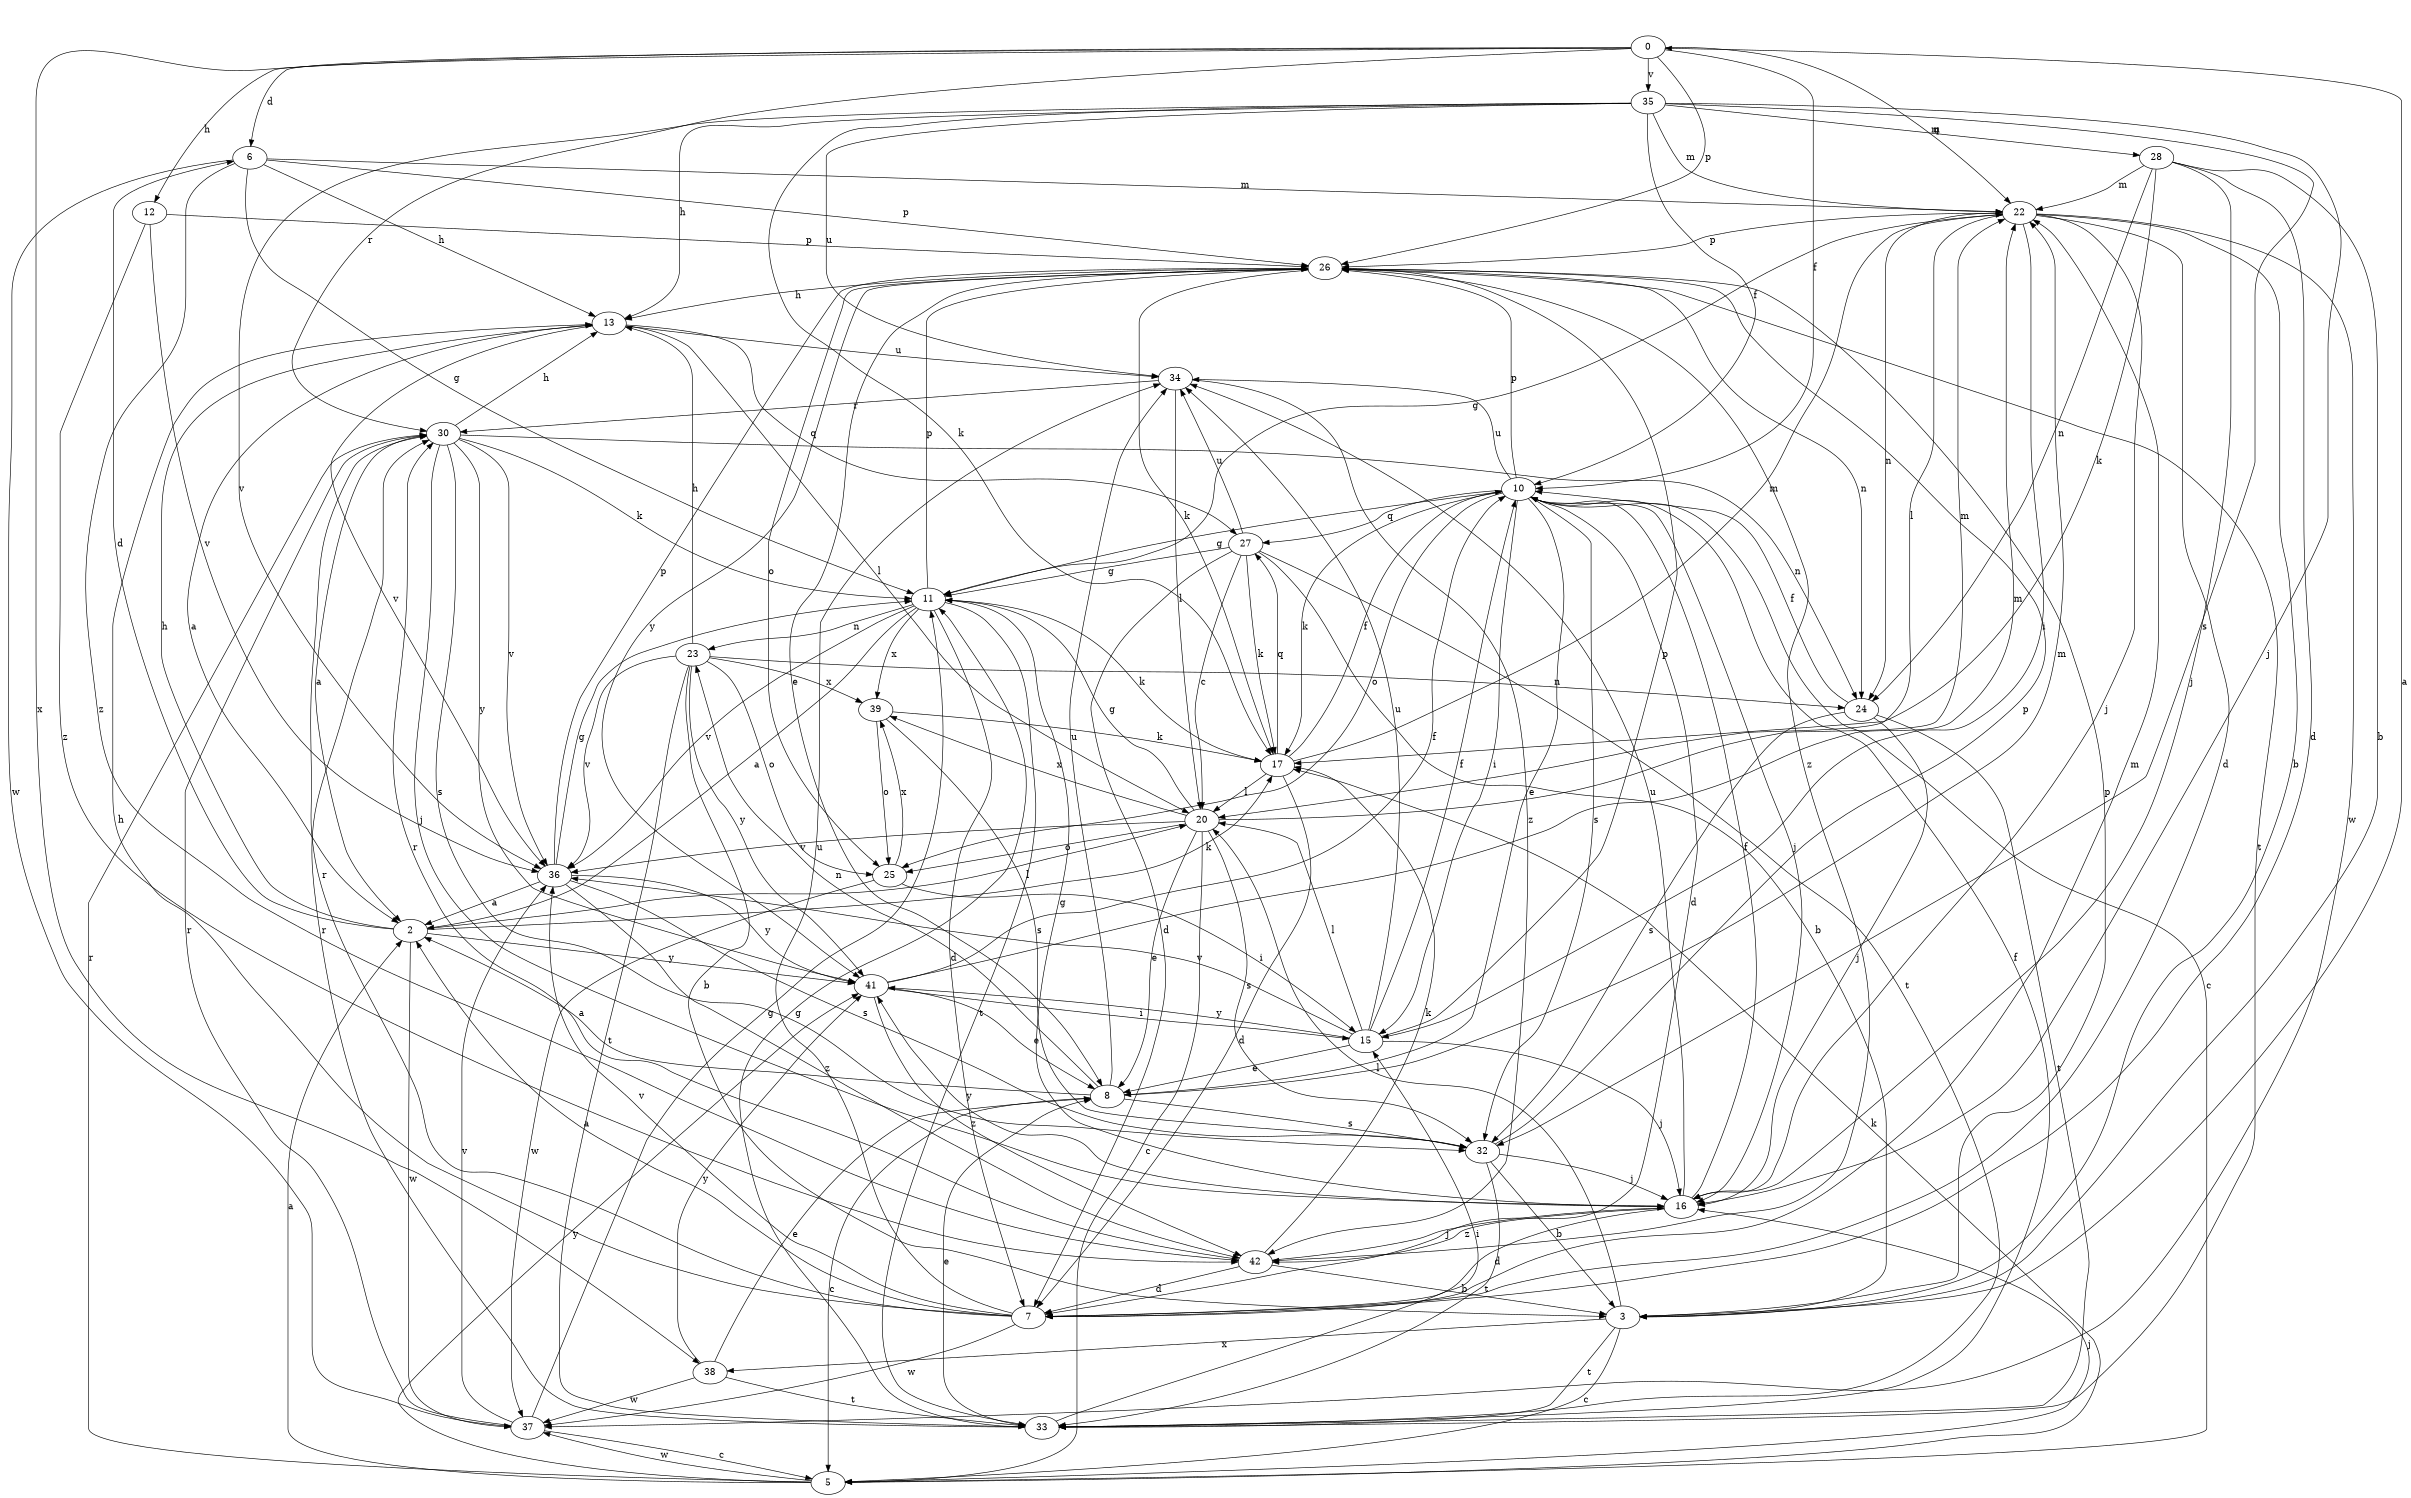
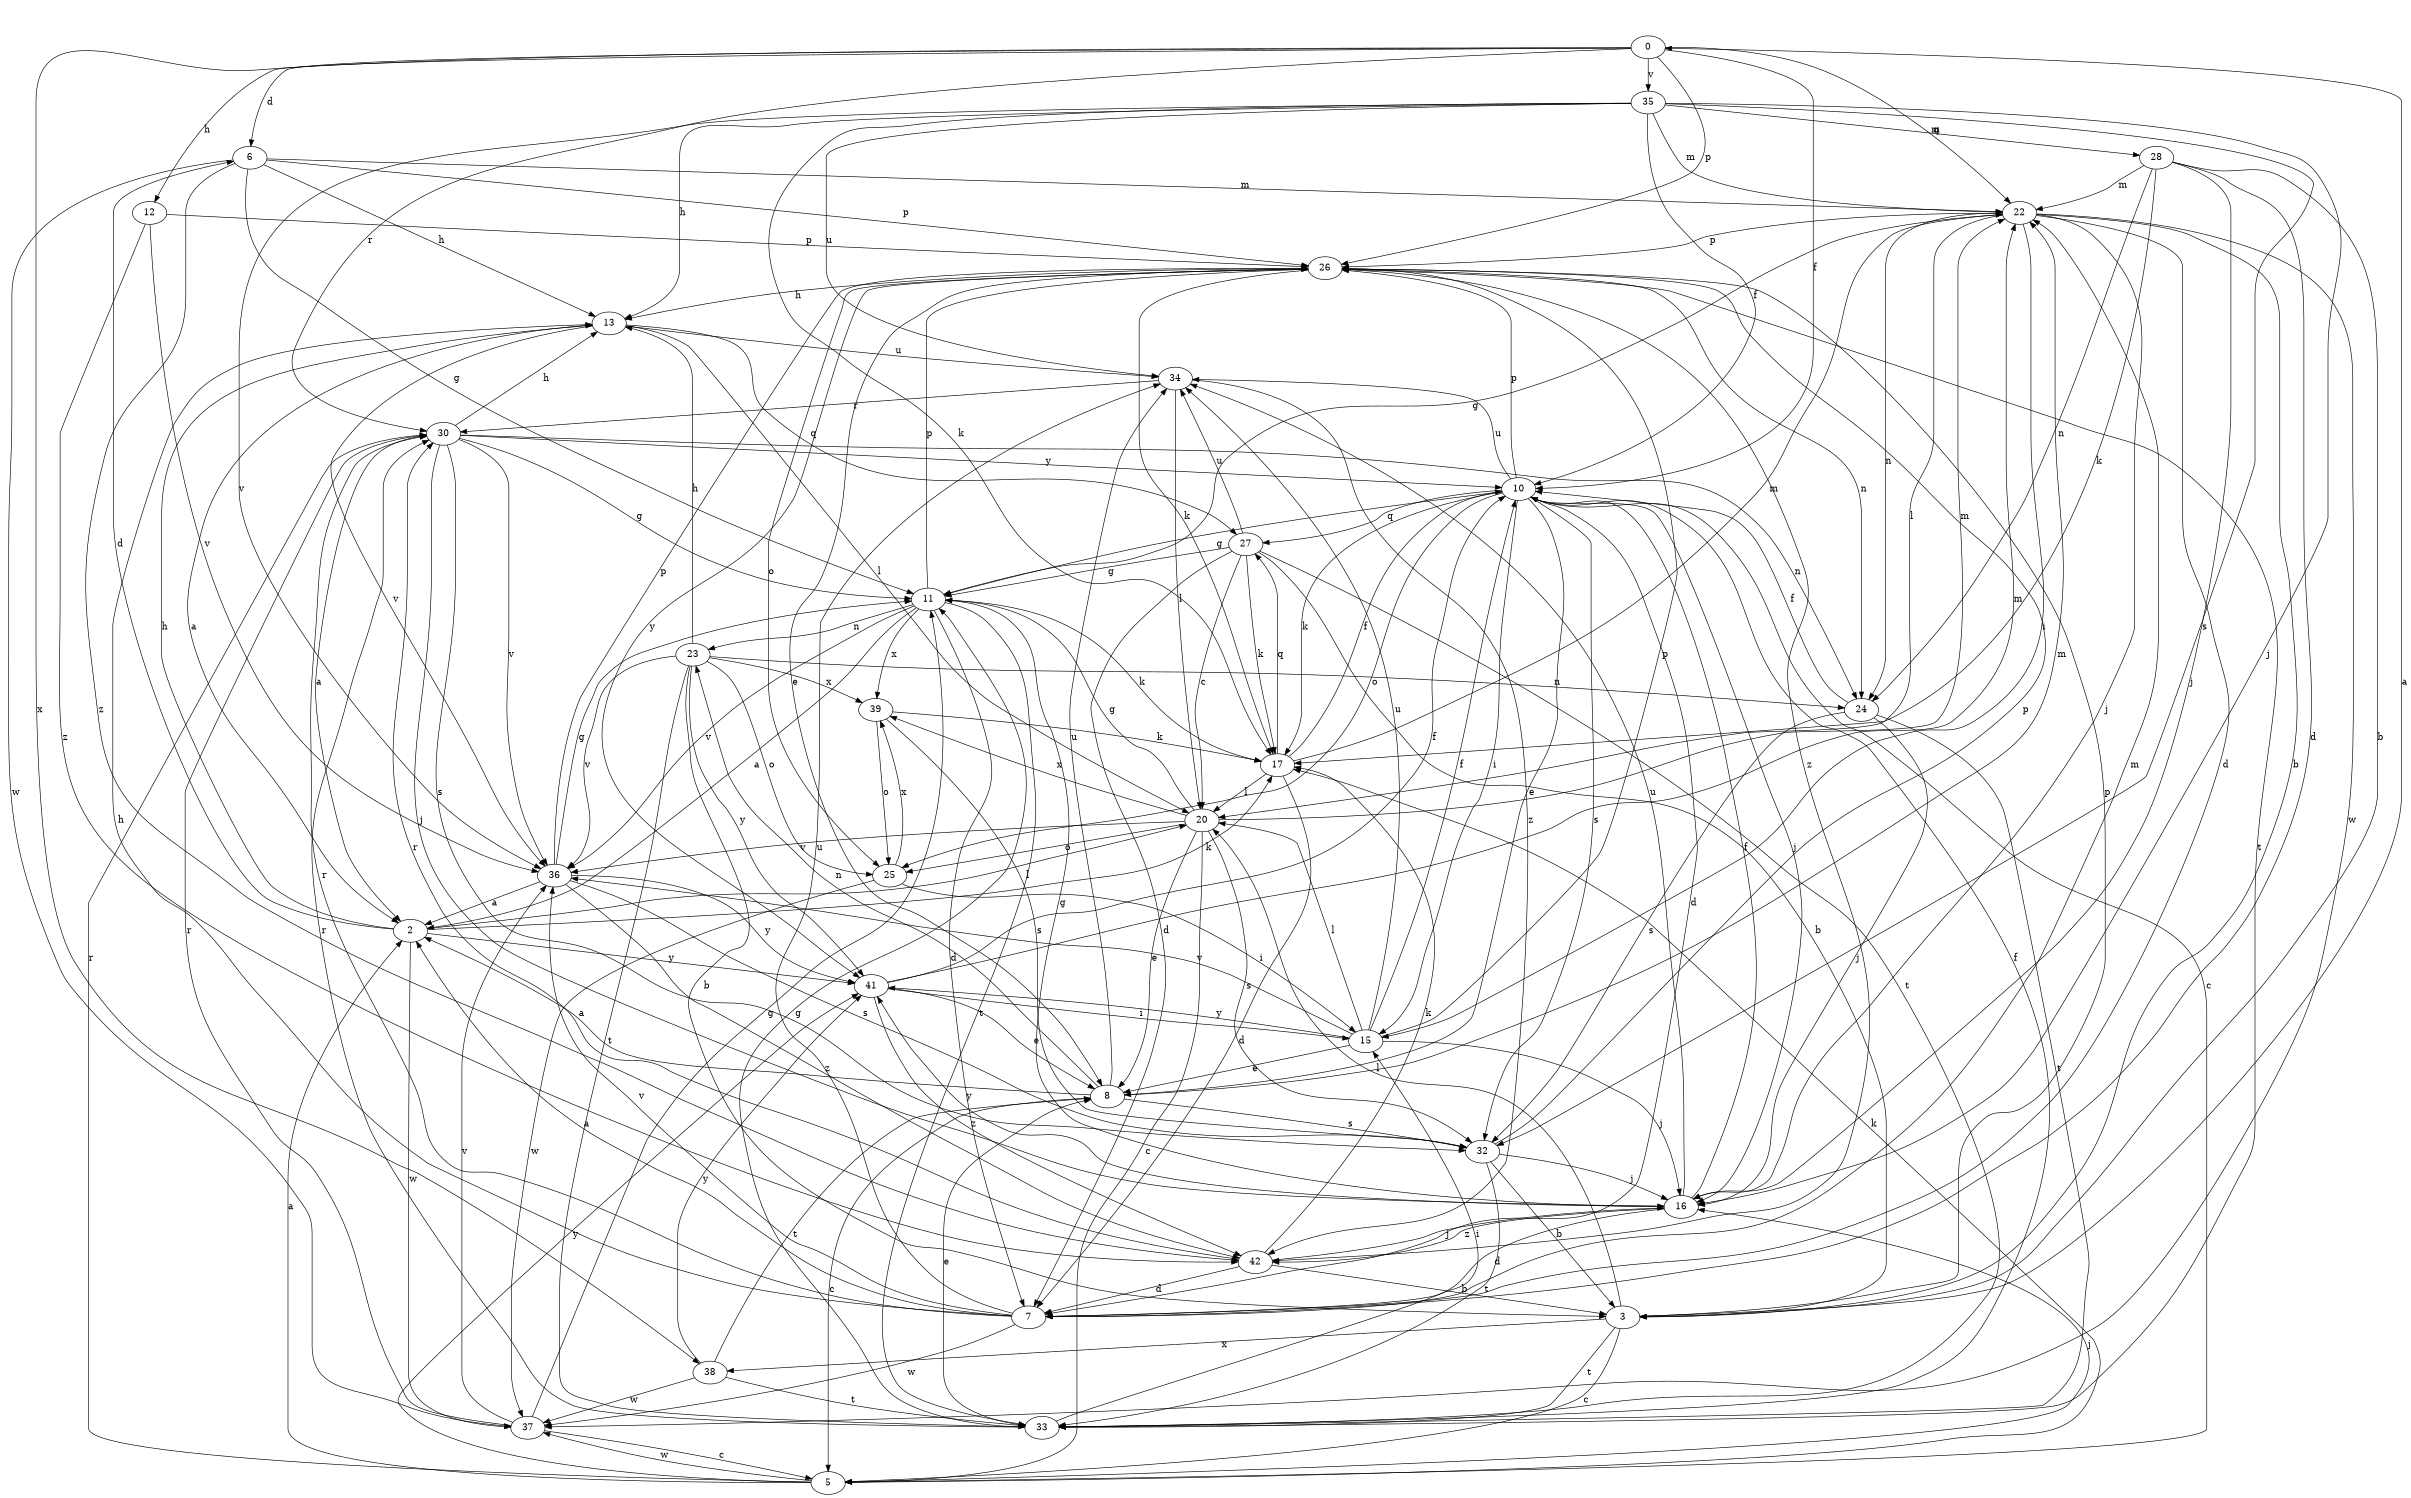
(640, 517) -> (640, 517)
(493, 832) -> (978, 461)
(795, 1235) -> (795, 1235)
